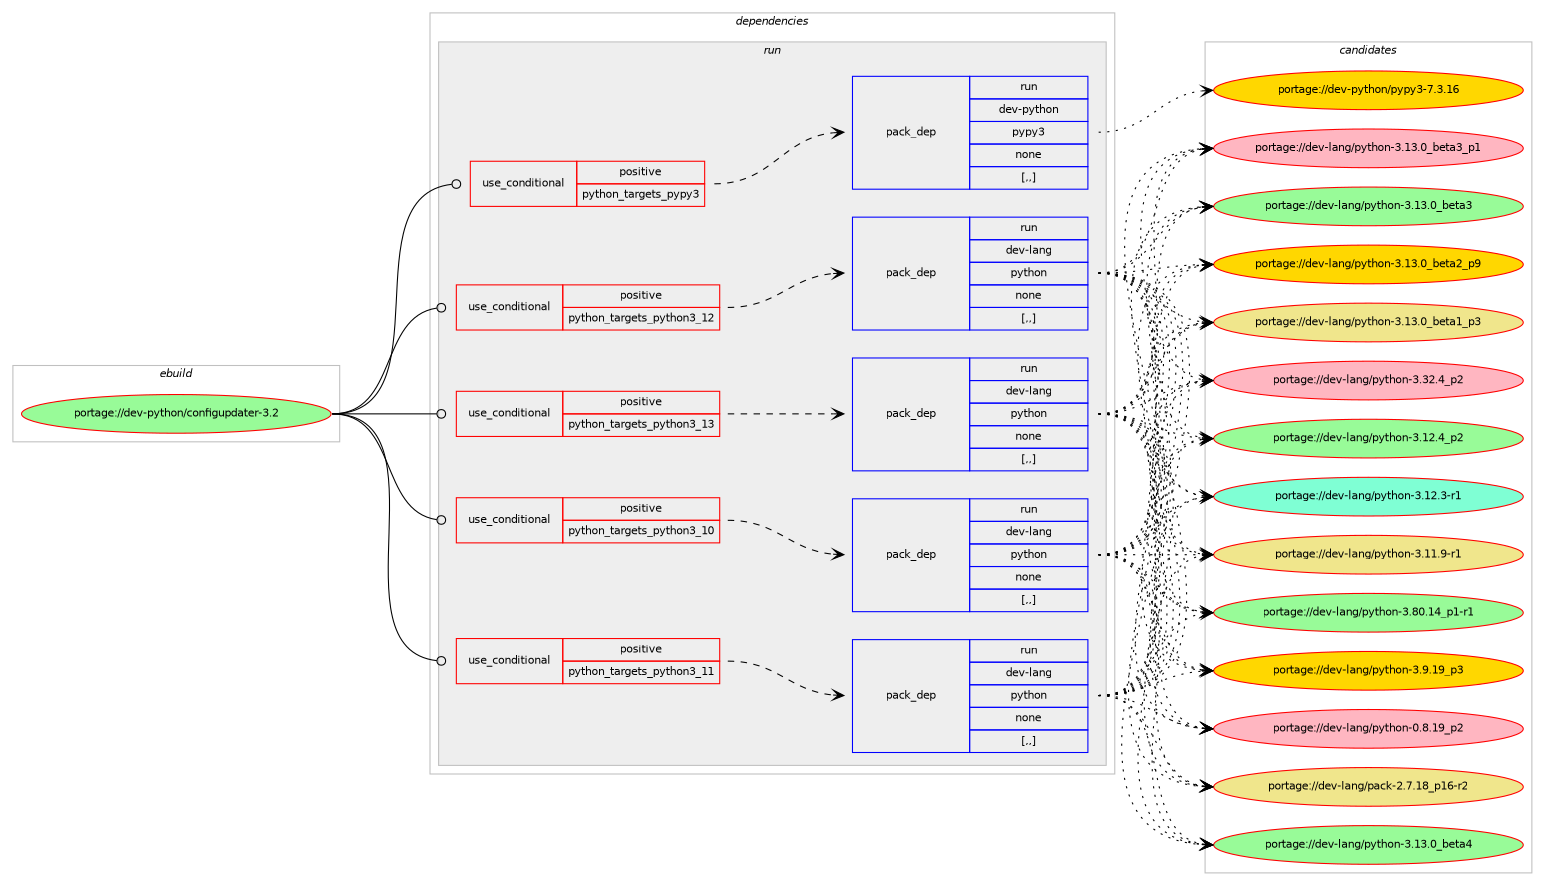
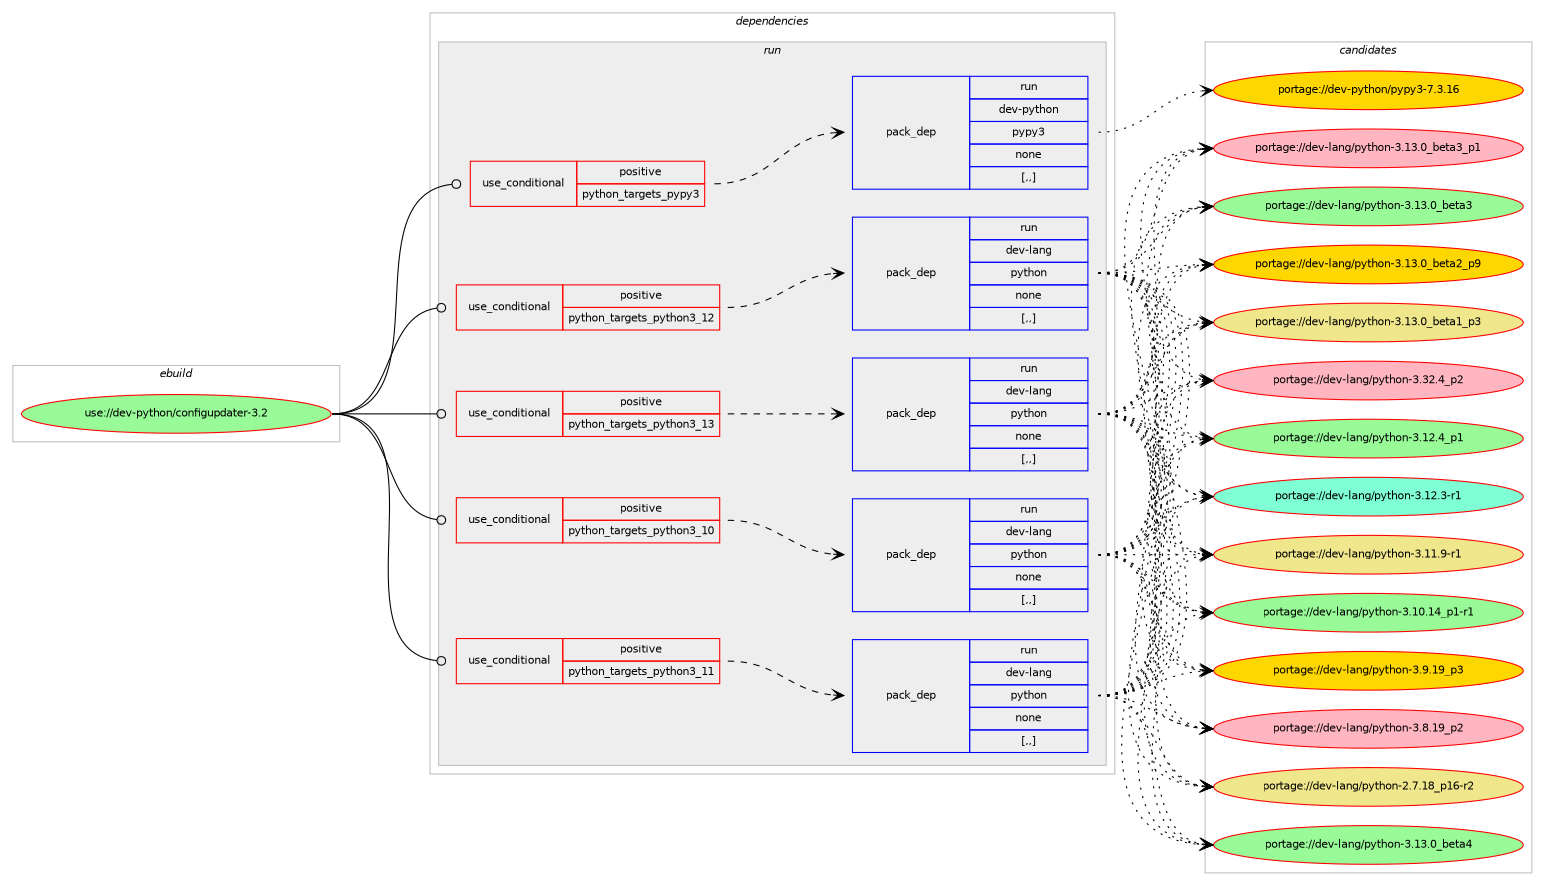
(176, 414) -> (176, 414)
(1368, 439) -> (1368, 439)
(1368, 613) -> (1368, 613)
(1368, 729) -> (1368, 729)
(1368, 787) -> (1368, 787)
